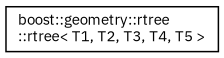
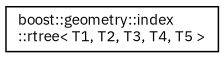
(112, 29) -> (112, 29)
